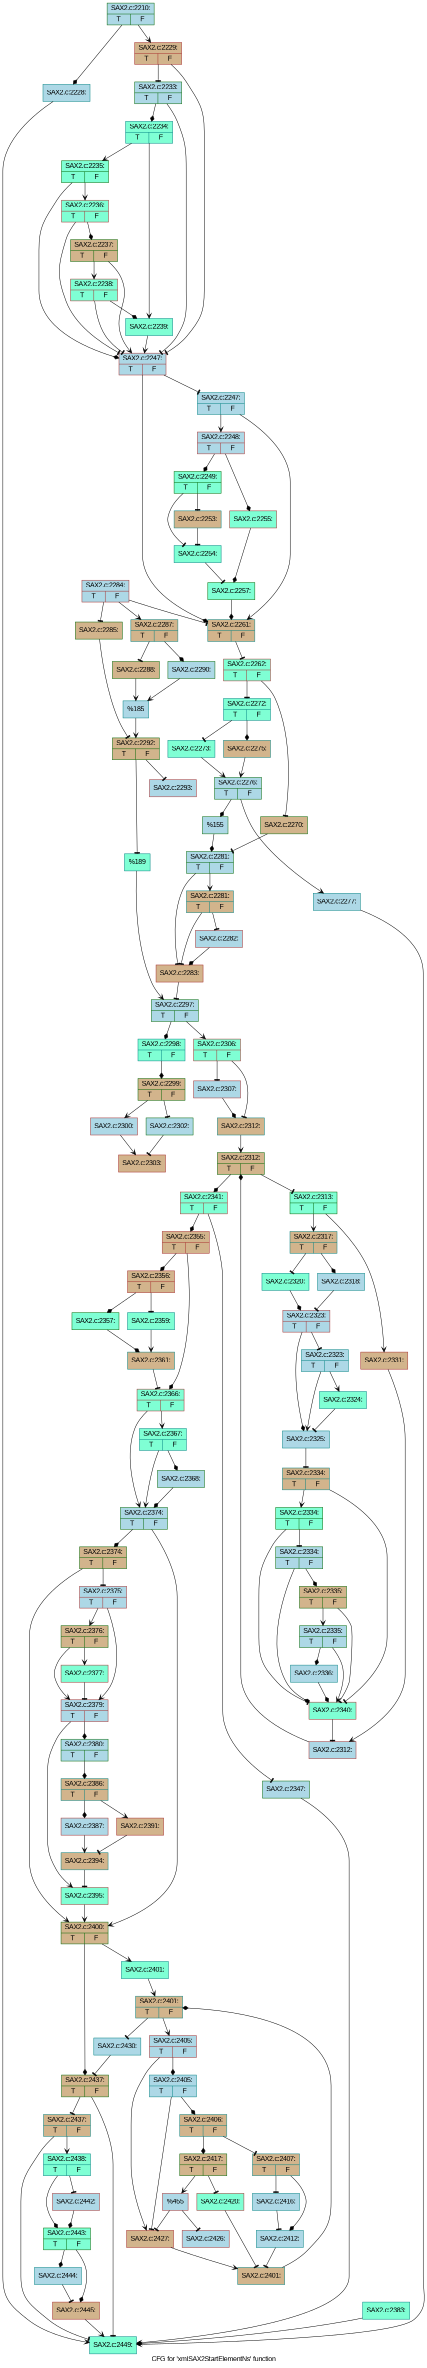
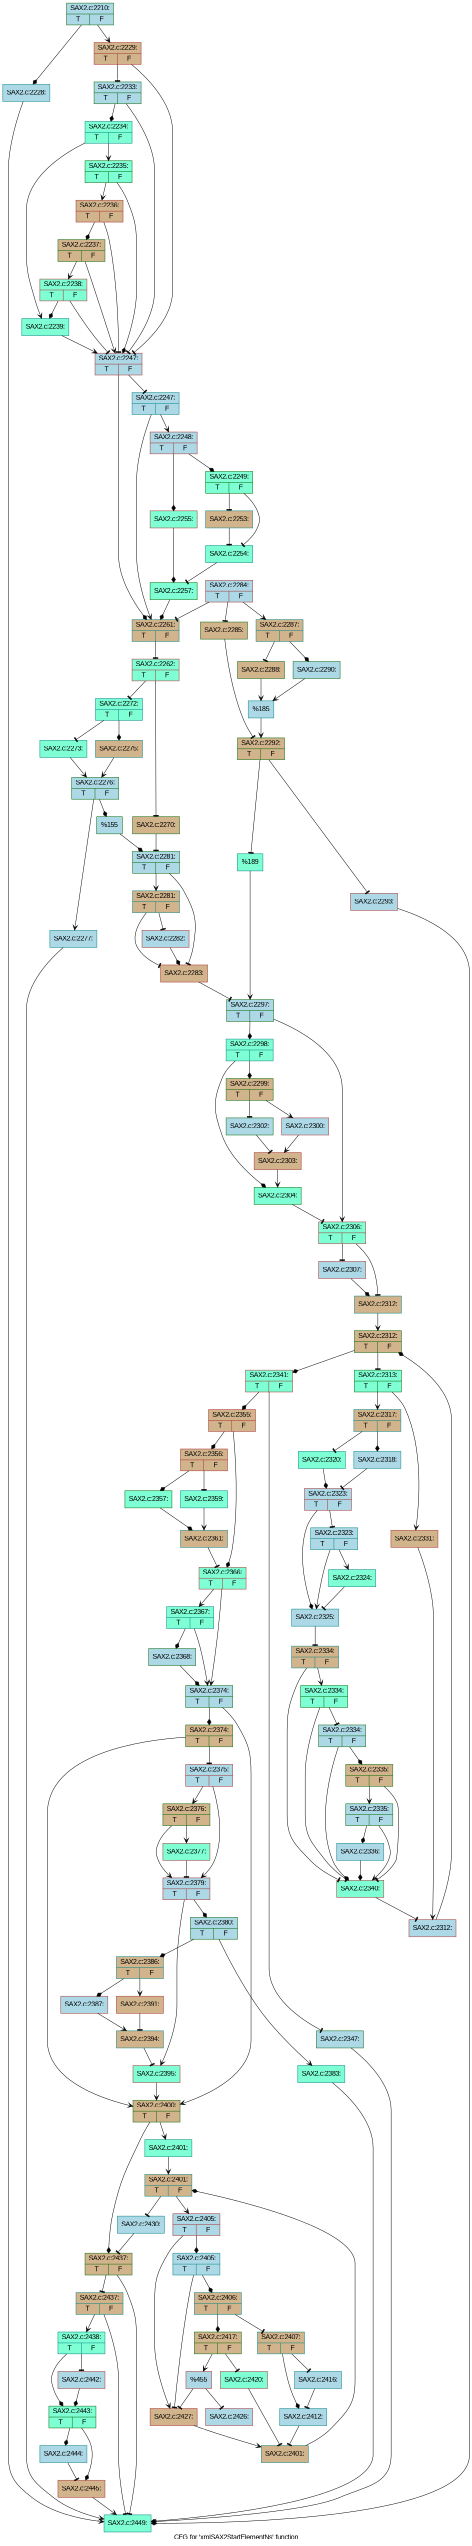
(85, 211) -> (100, 211)
none -> (278, 1196)
none -> (470, 1829)
none -> (257, 2006)
